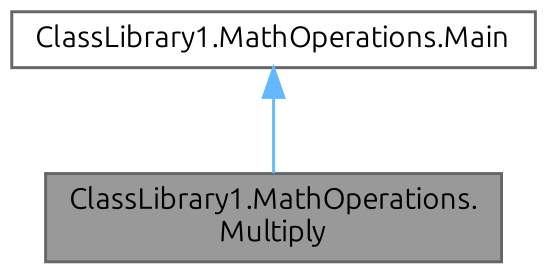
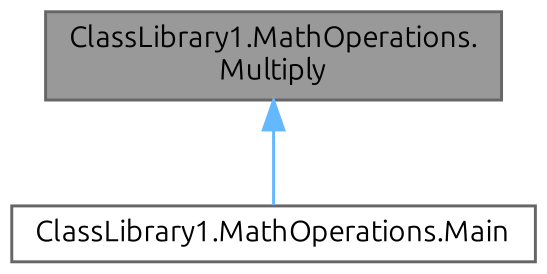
(274, 136) -> (274, 168)
